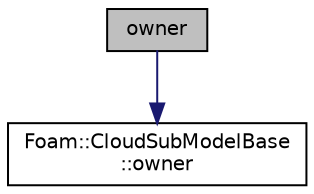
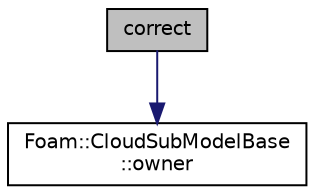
(157, 30) -> (157, 30)
